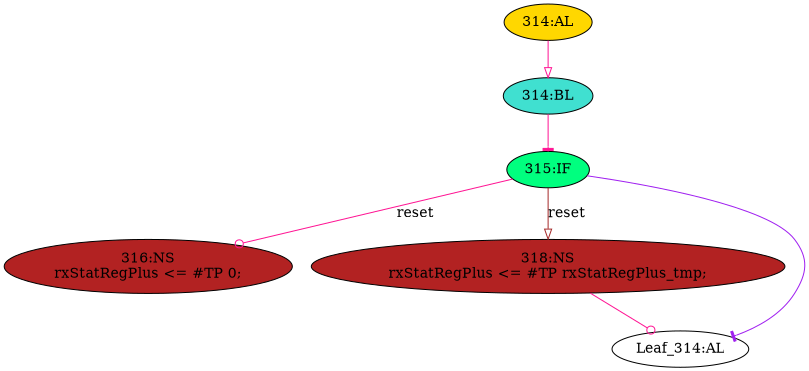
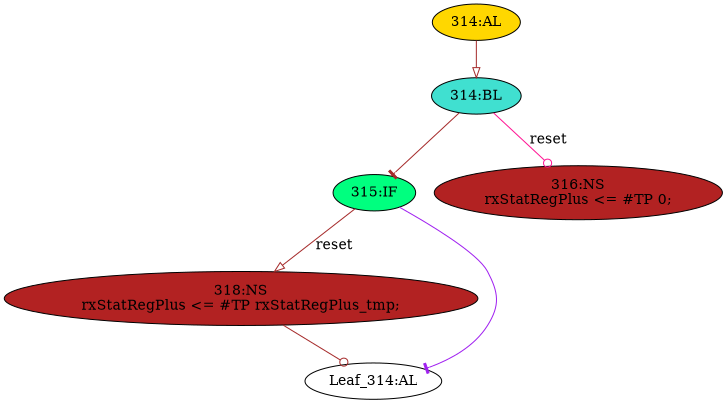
(548, 54) -> (476, 54)
(548, 130) -> (427, 143)
(378, 211) -> (519, 137)
(619, 311) -> (312, 343)
